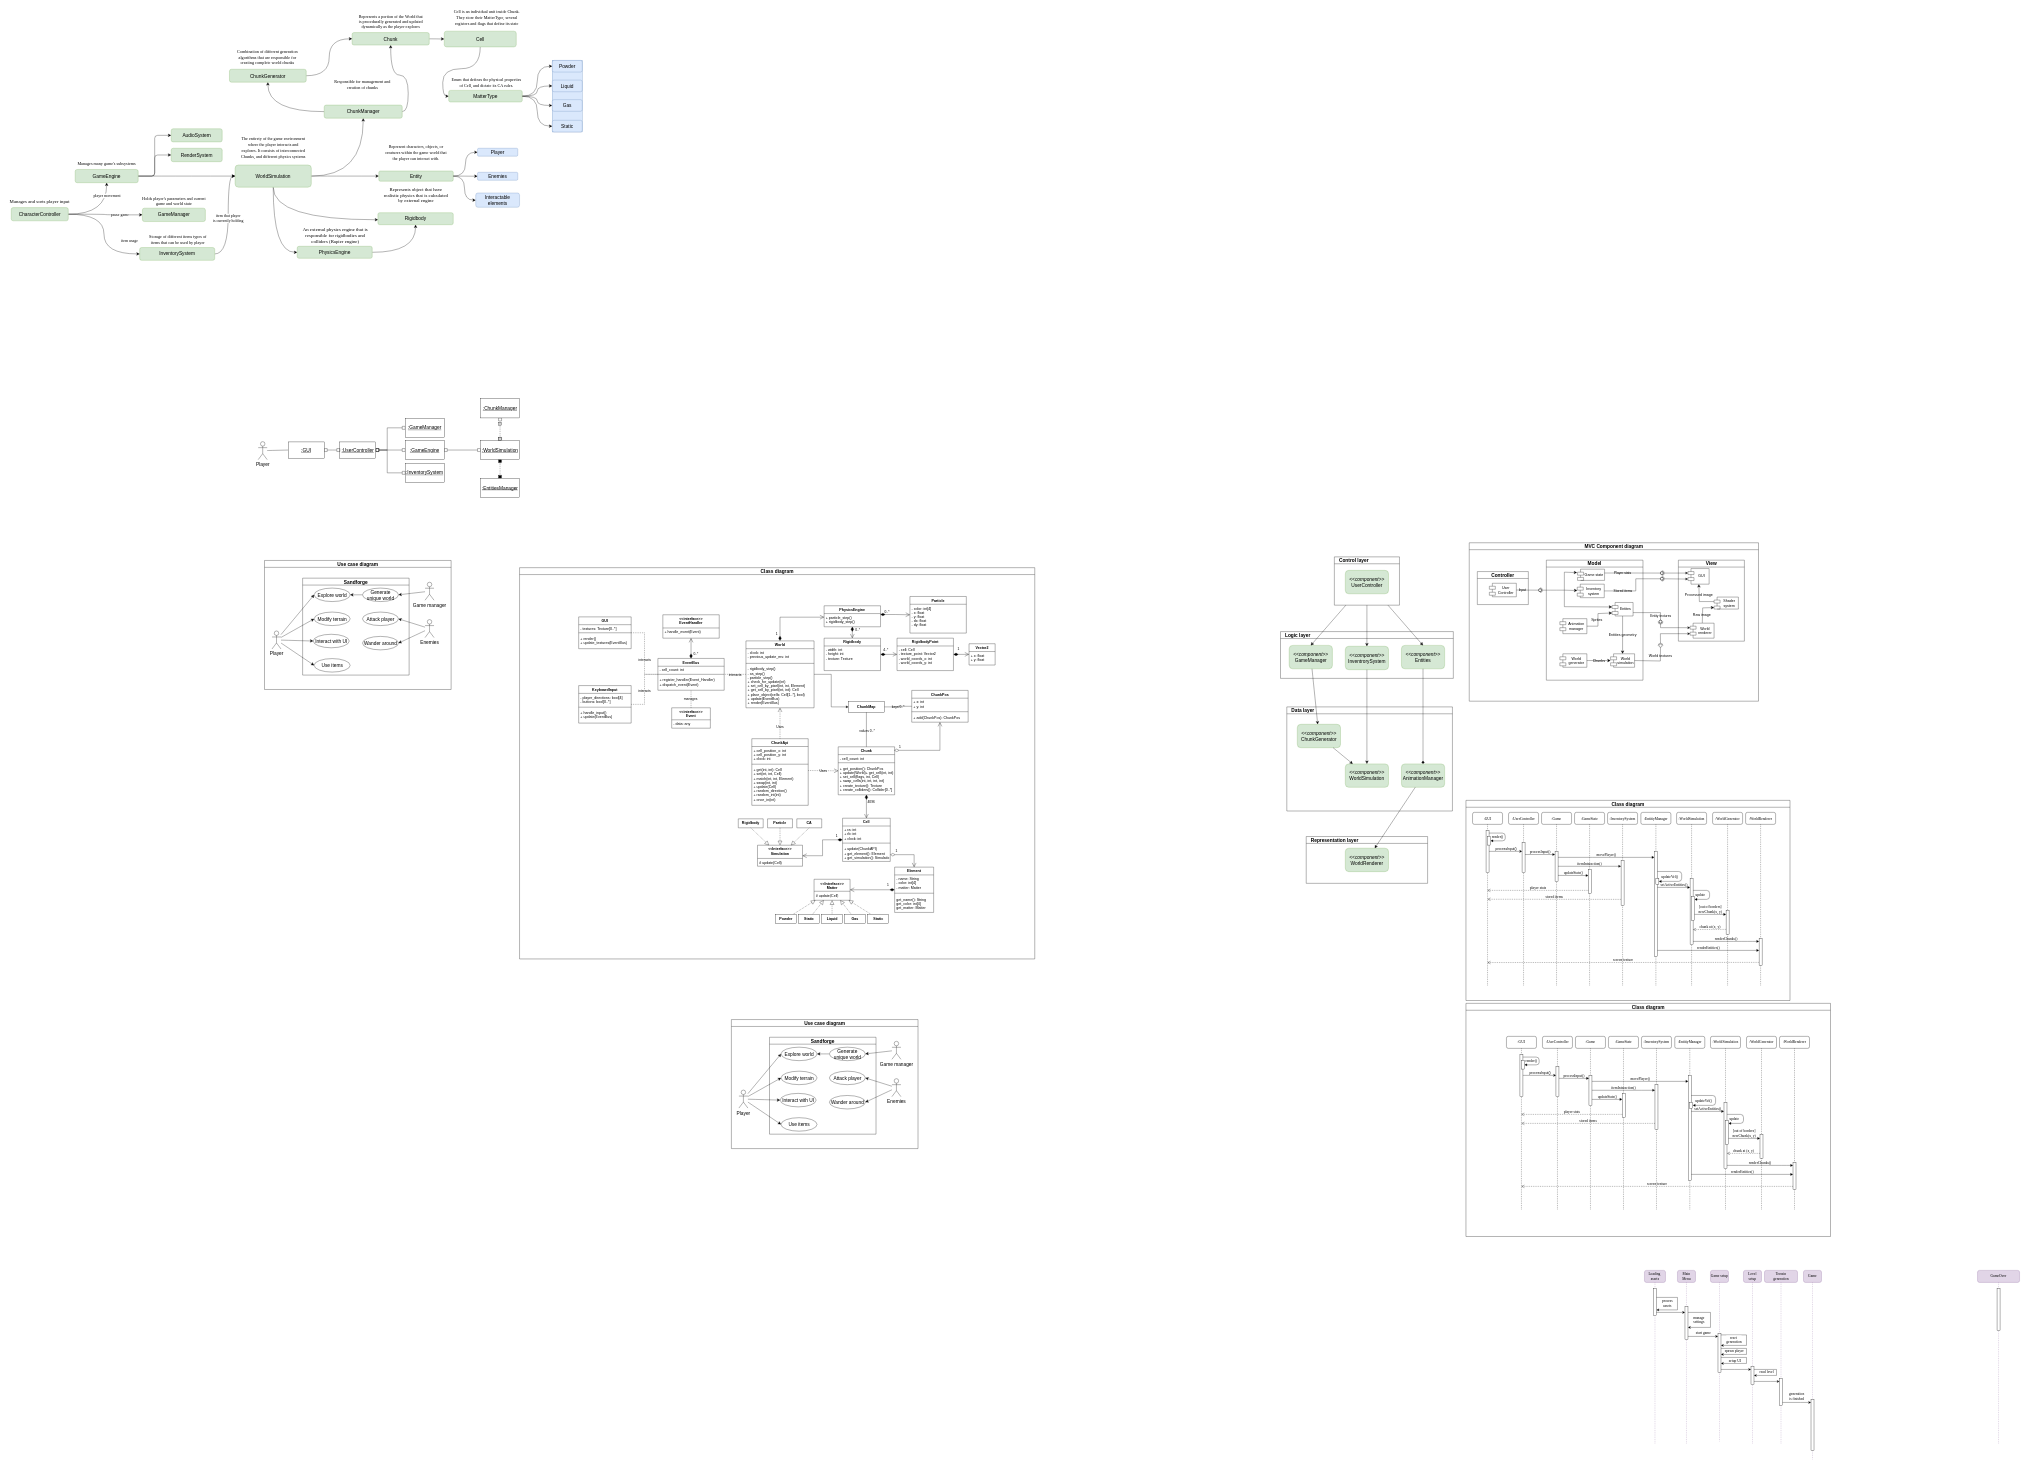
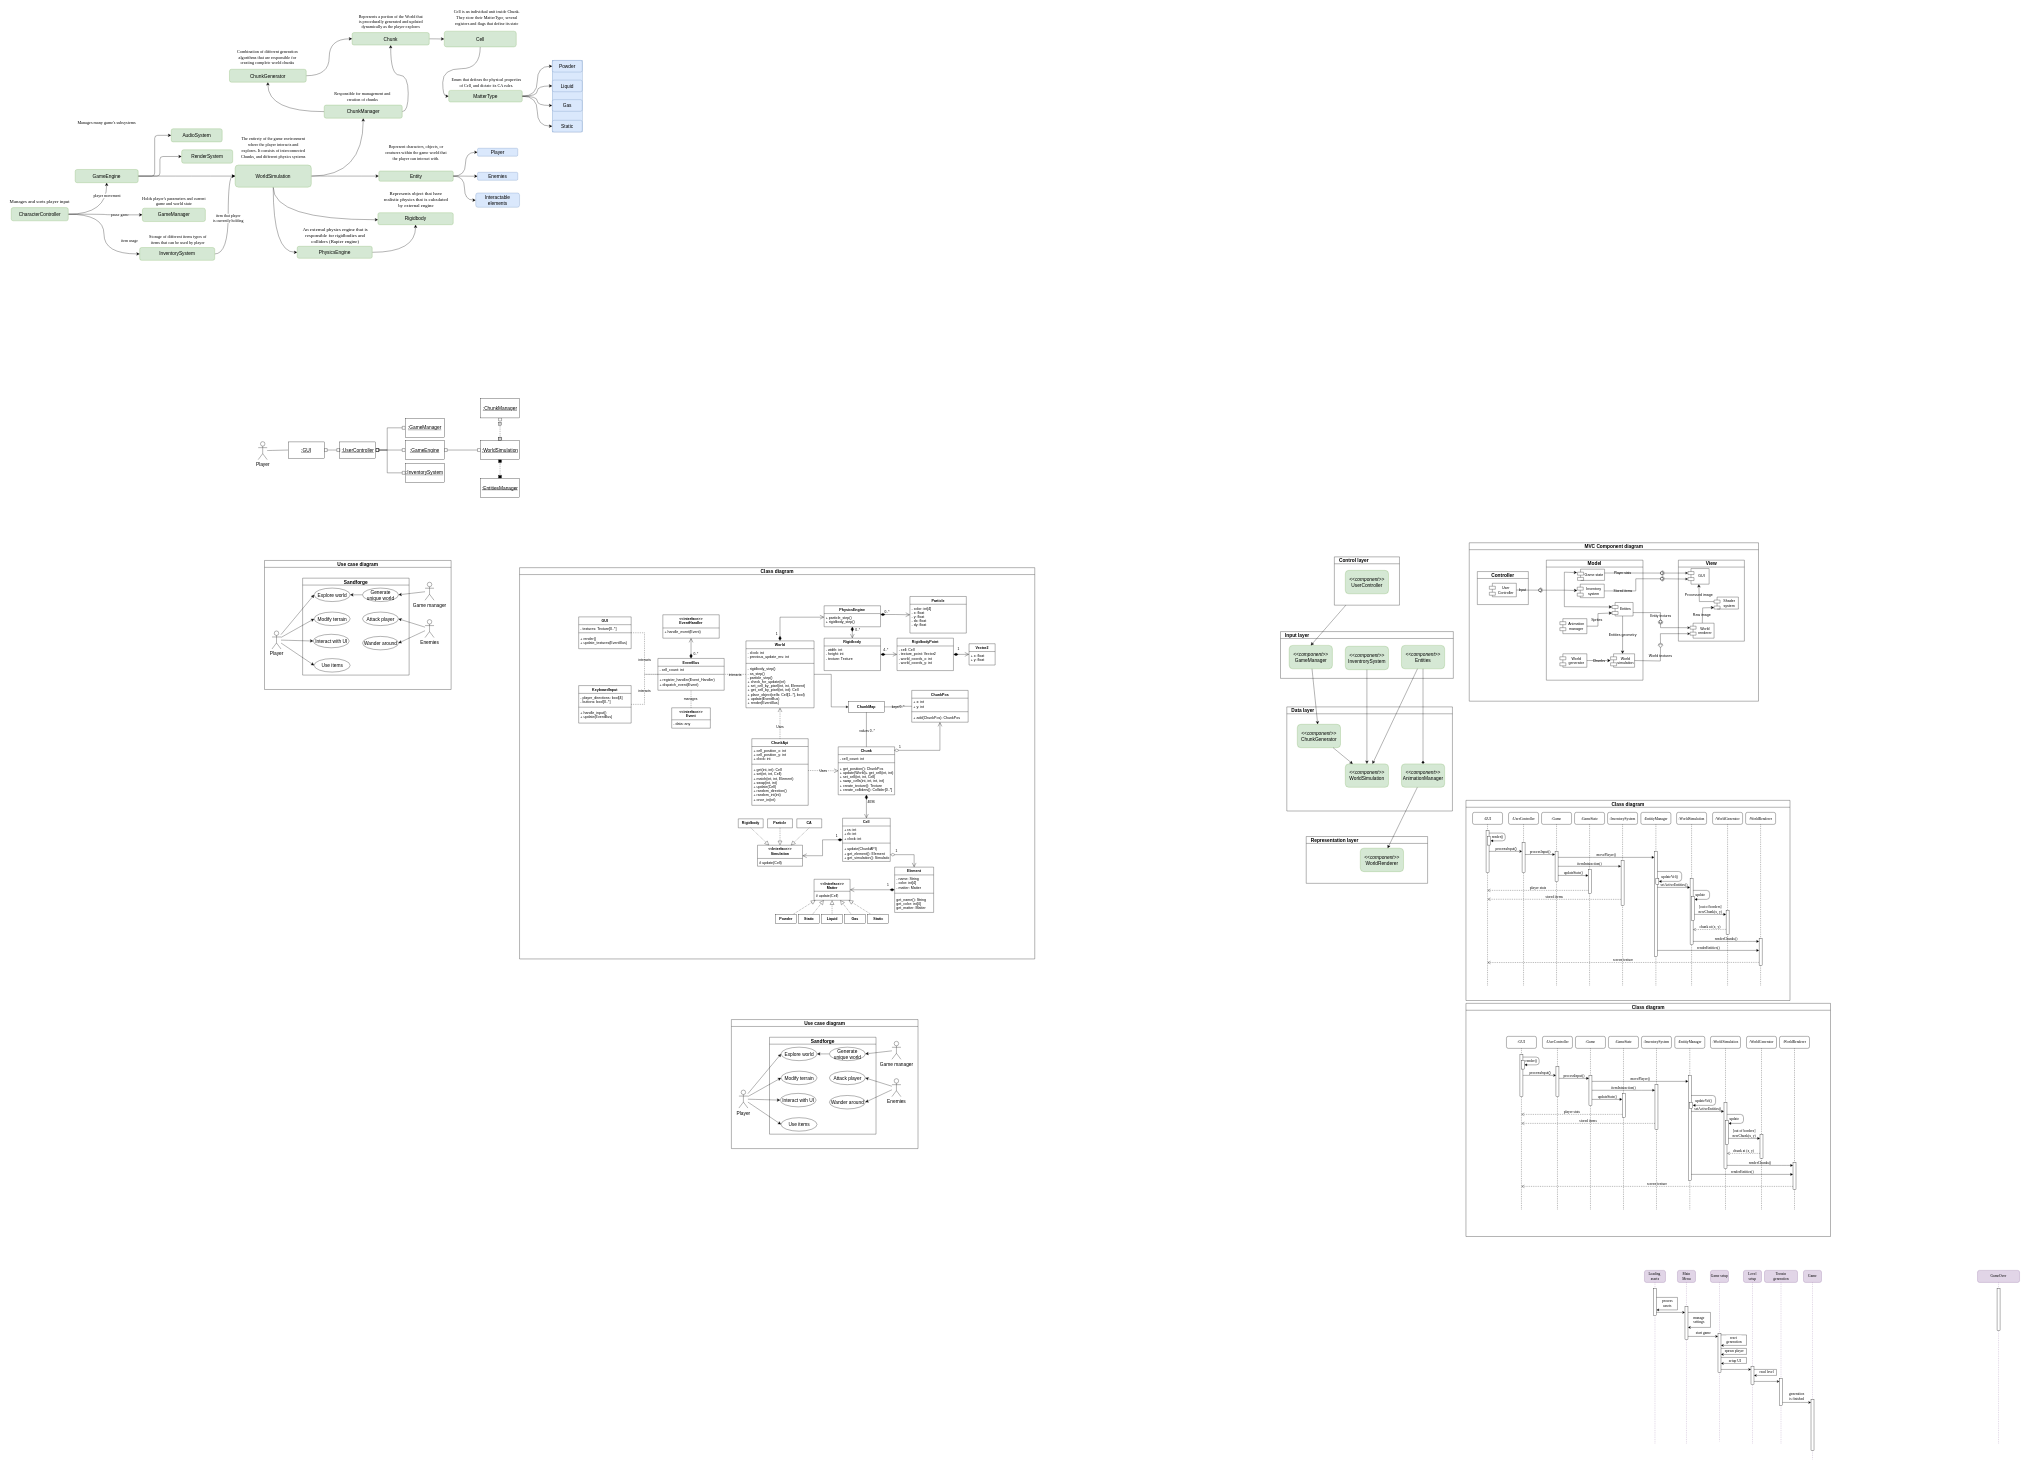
(362, 84) -> (362, 96)
(197, 155) -> (207, 156)
(107, 163) -> (107, 123)
(416, 195) -> (416, 199)
(1294, 635) -> (1294, 635)
(1367, 642) -> none
(1420, 642) -> none
none -> (1374, 760)
(864, 768) -> (864, 768)
(1367, 860) -> (1382, 860)
